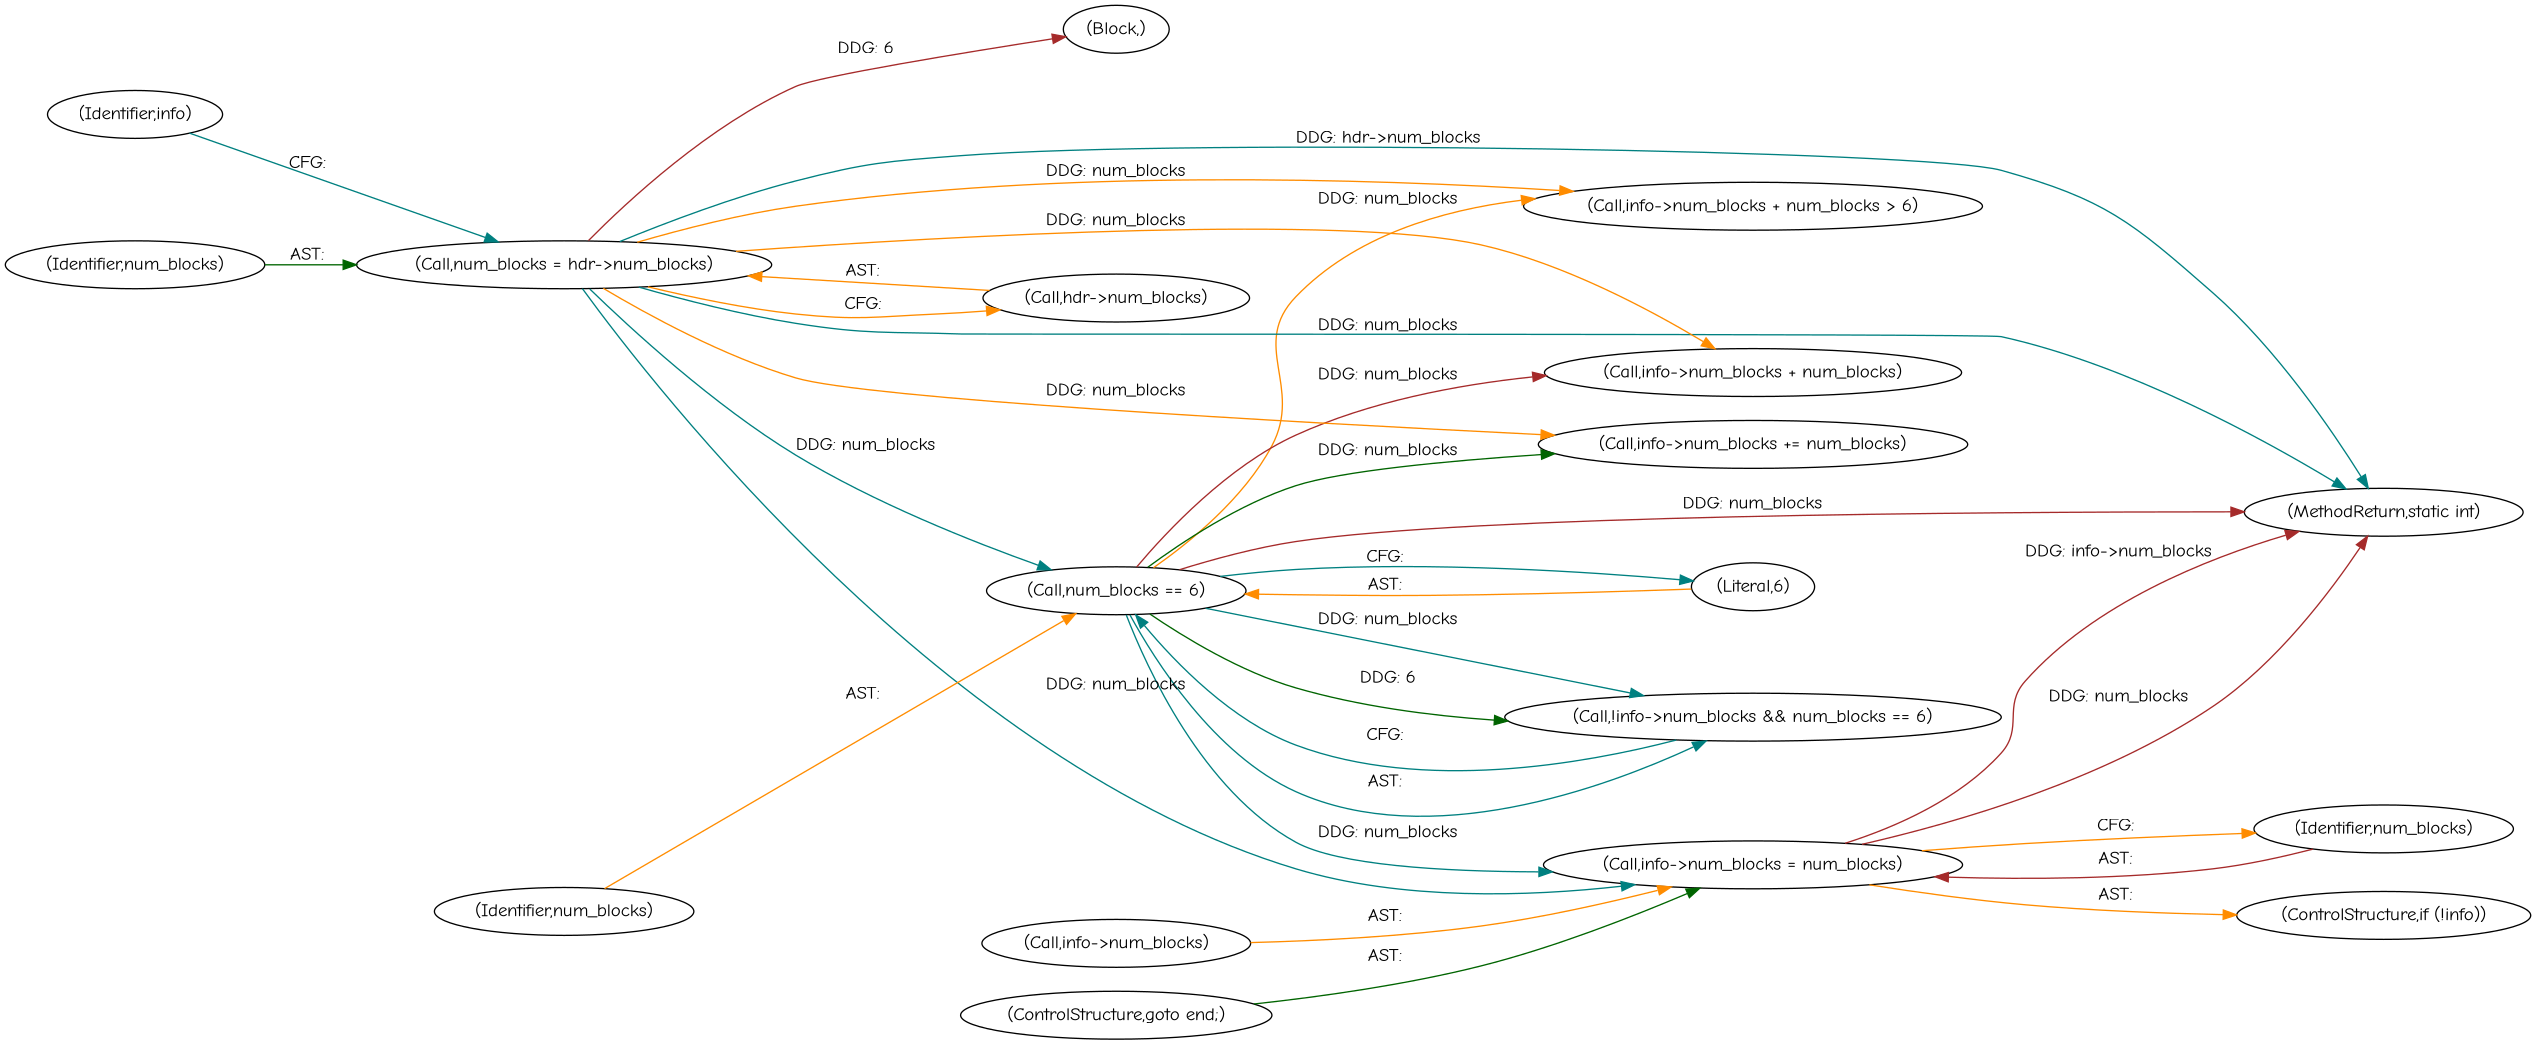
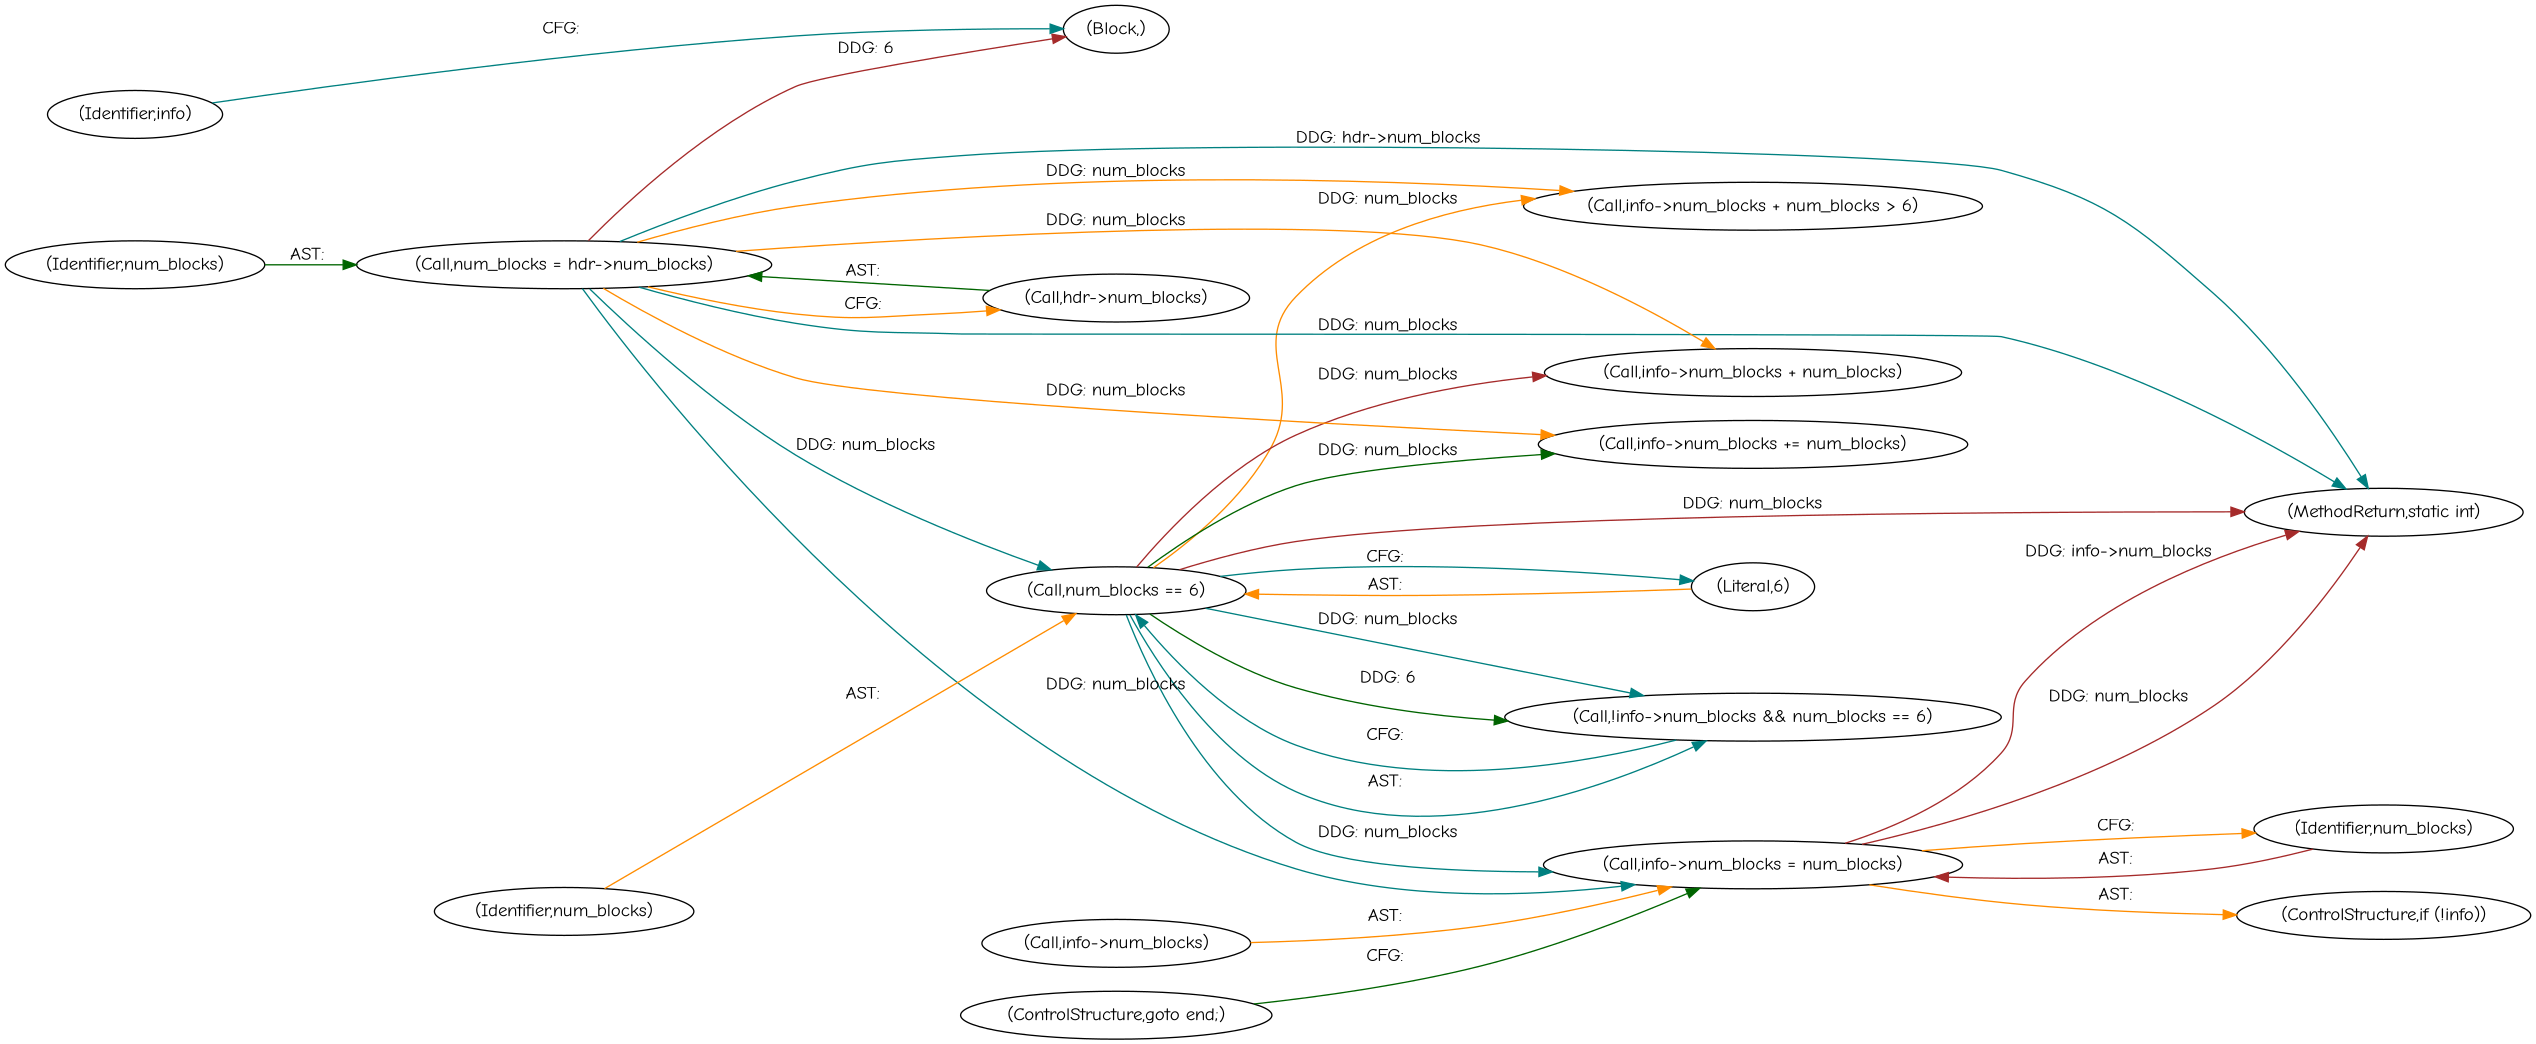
(337, 185) -> (630, 50)
(876, 284) -> (876, 284)
(1388, 956) -> (1388, 956)
